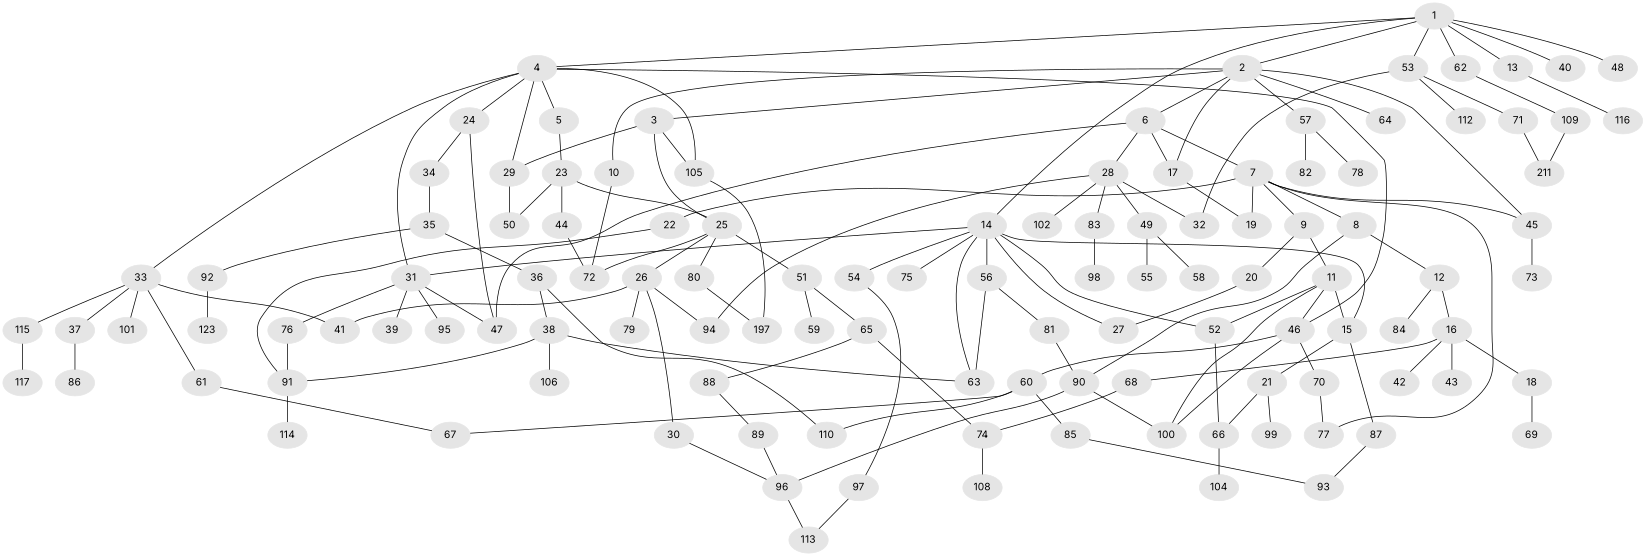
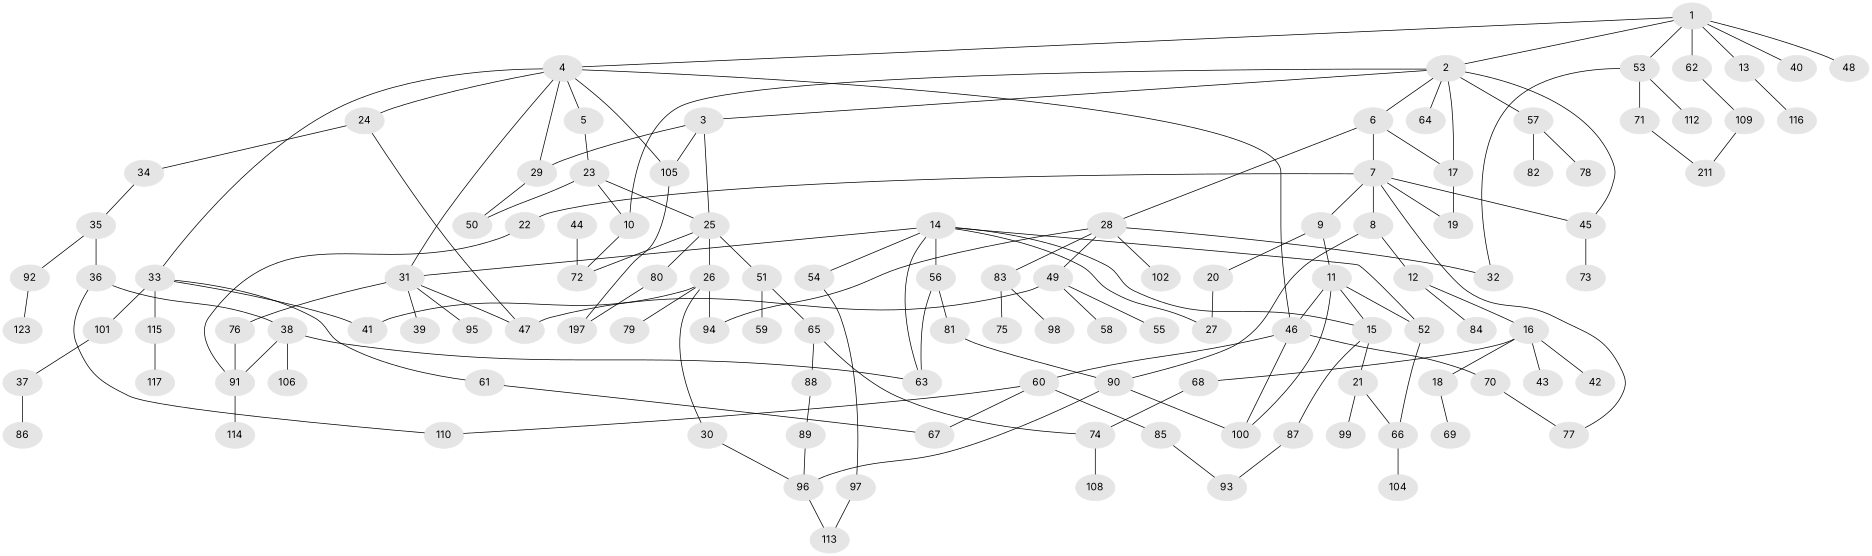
(1194, 63) -> none
(784, 175) -> (814, 306)
(562, 199) -> (608, 198)
(947, 252) -> (1001, 304)
(108, 304) -> (63, 357)
